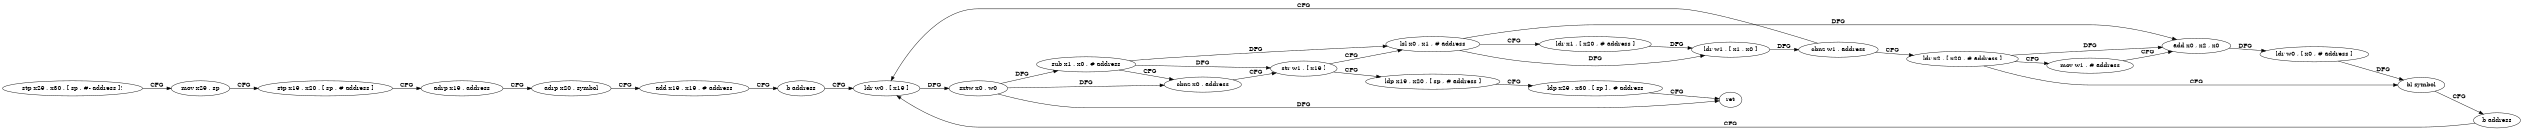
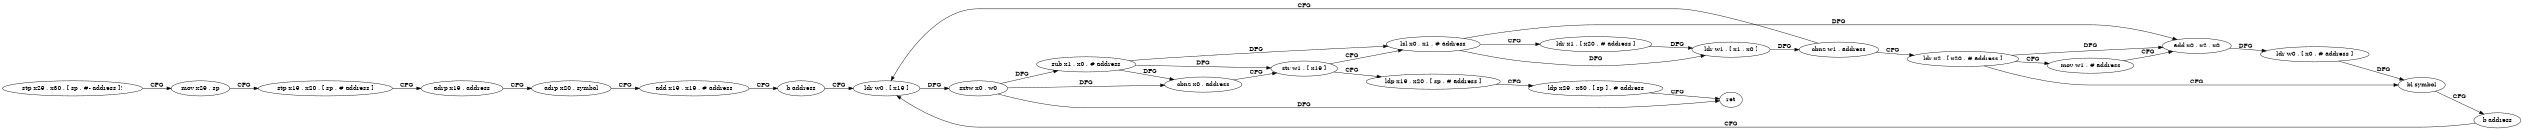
(1150, 71) -> (1150, 71)
